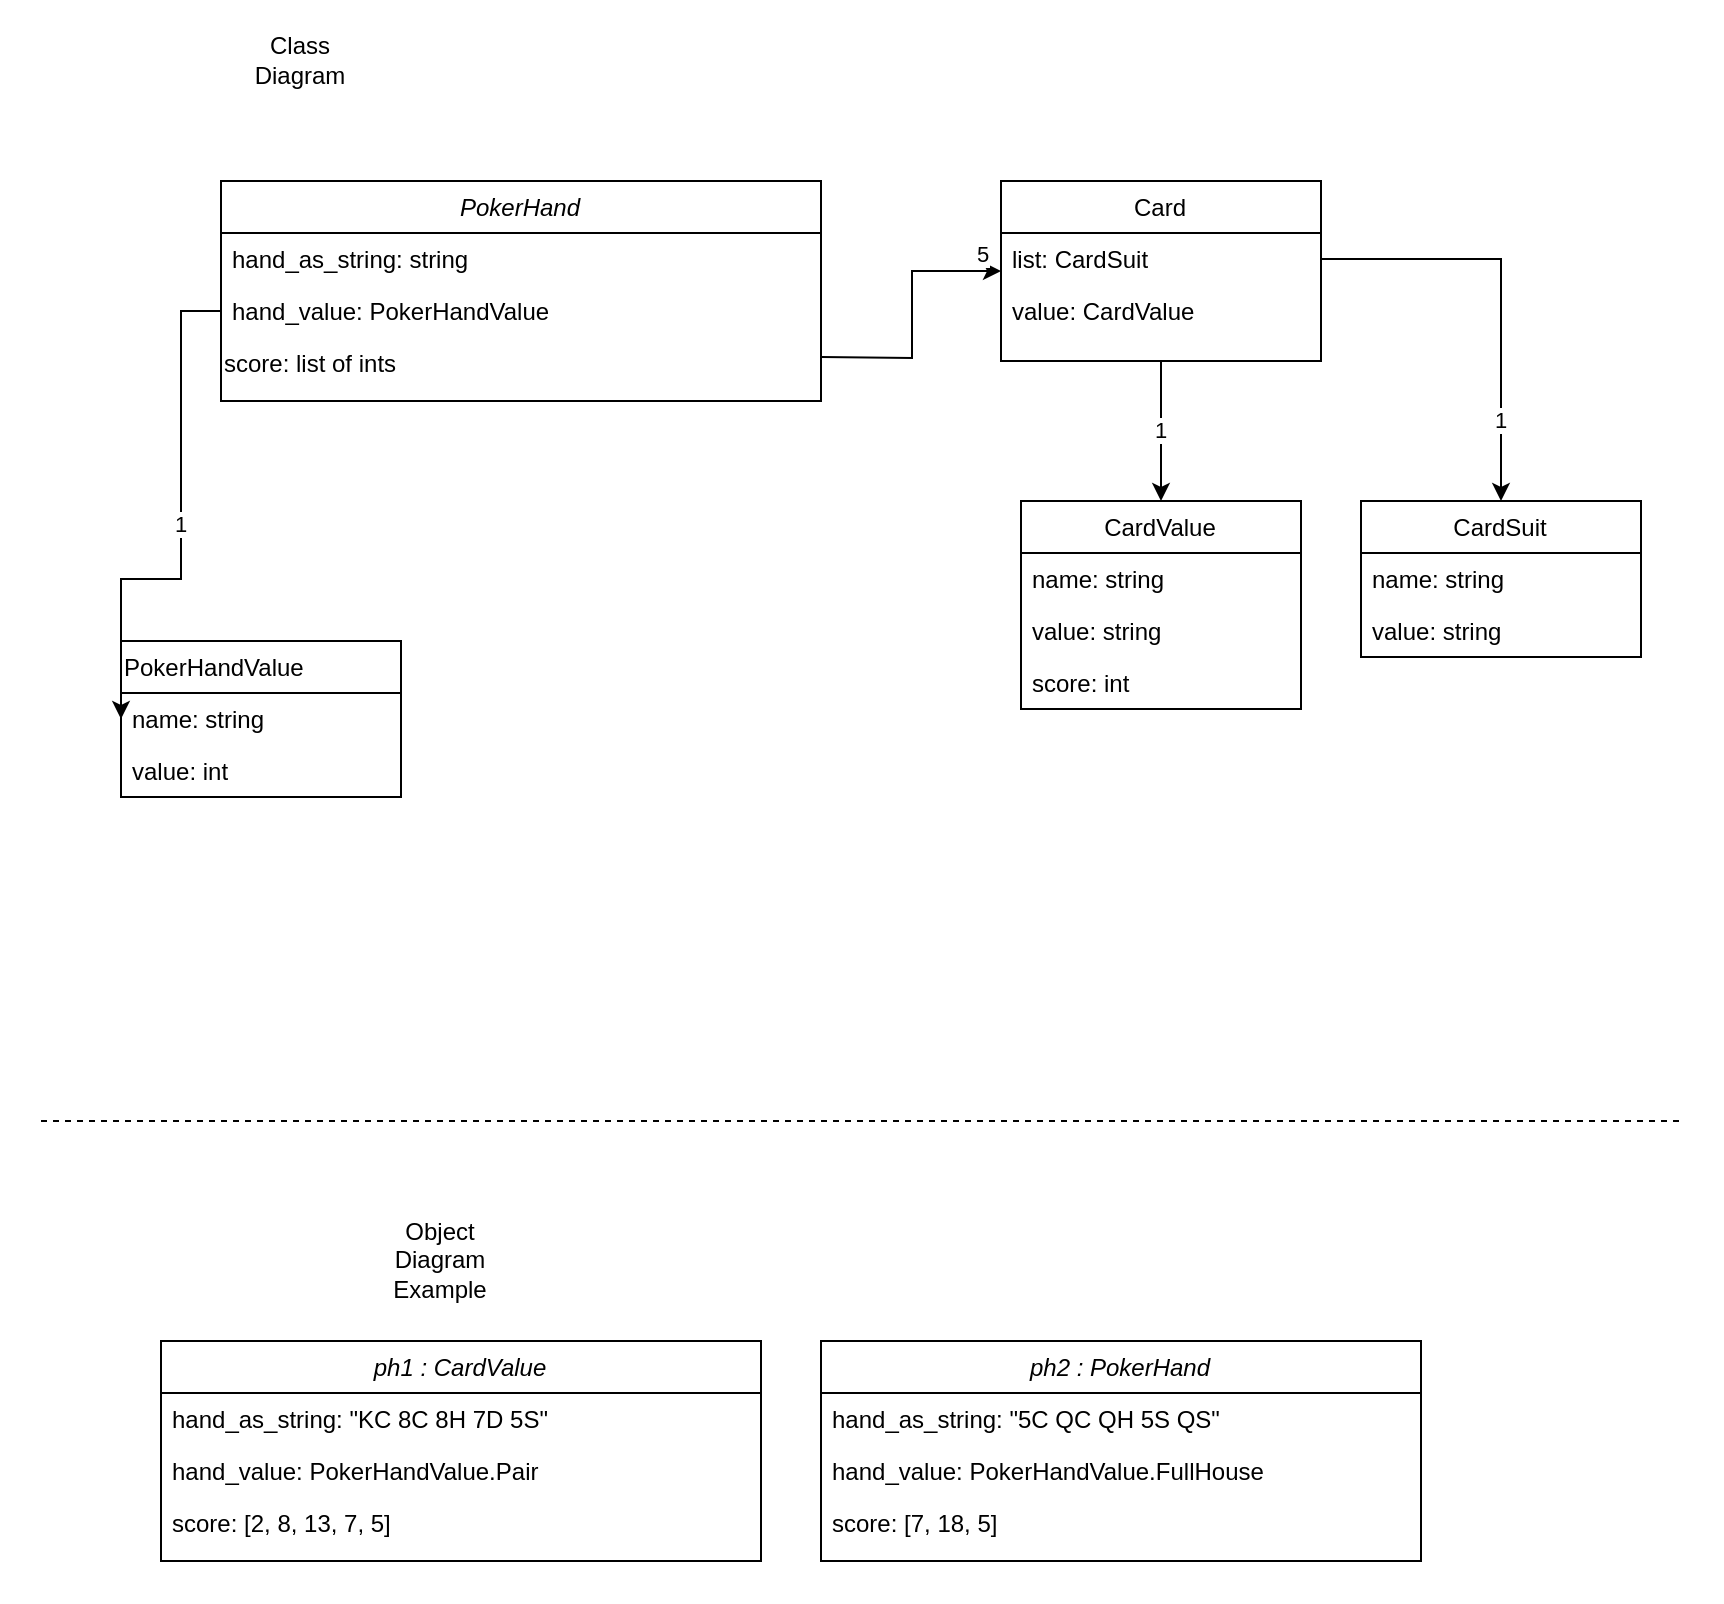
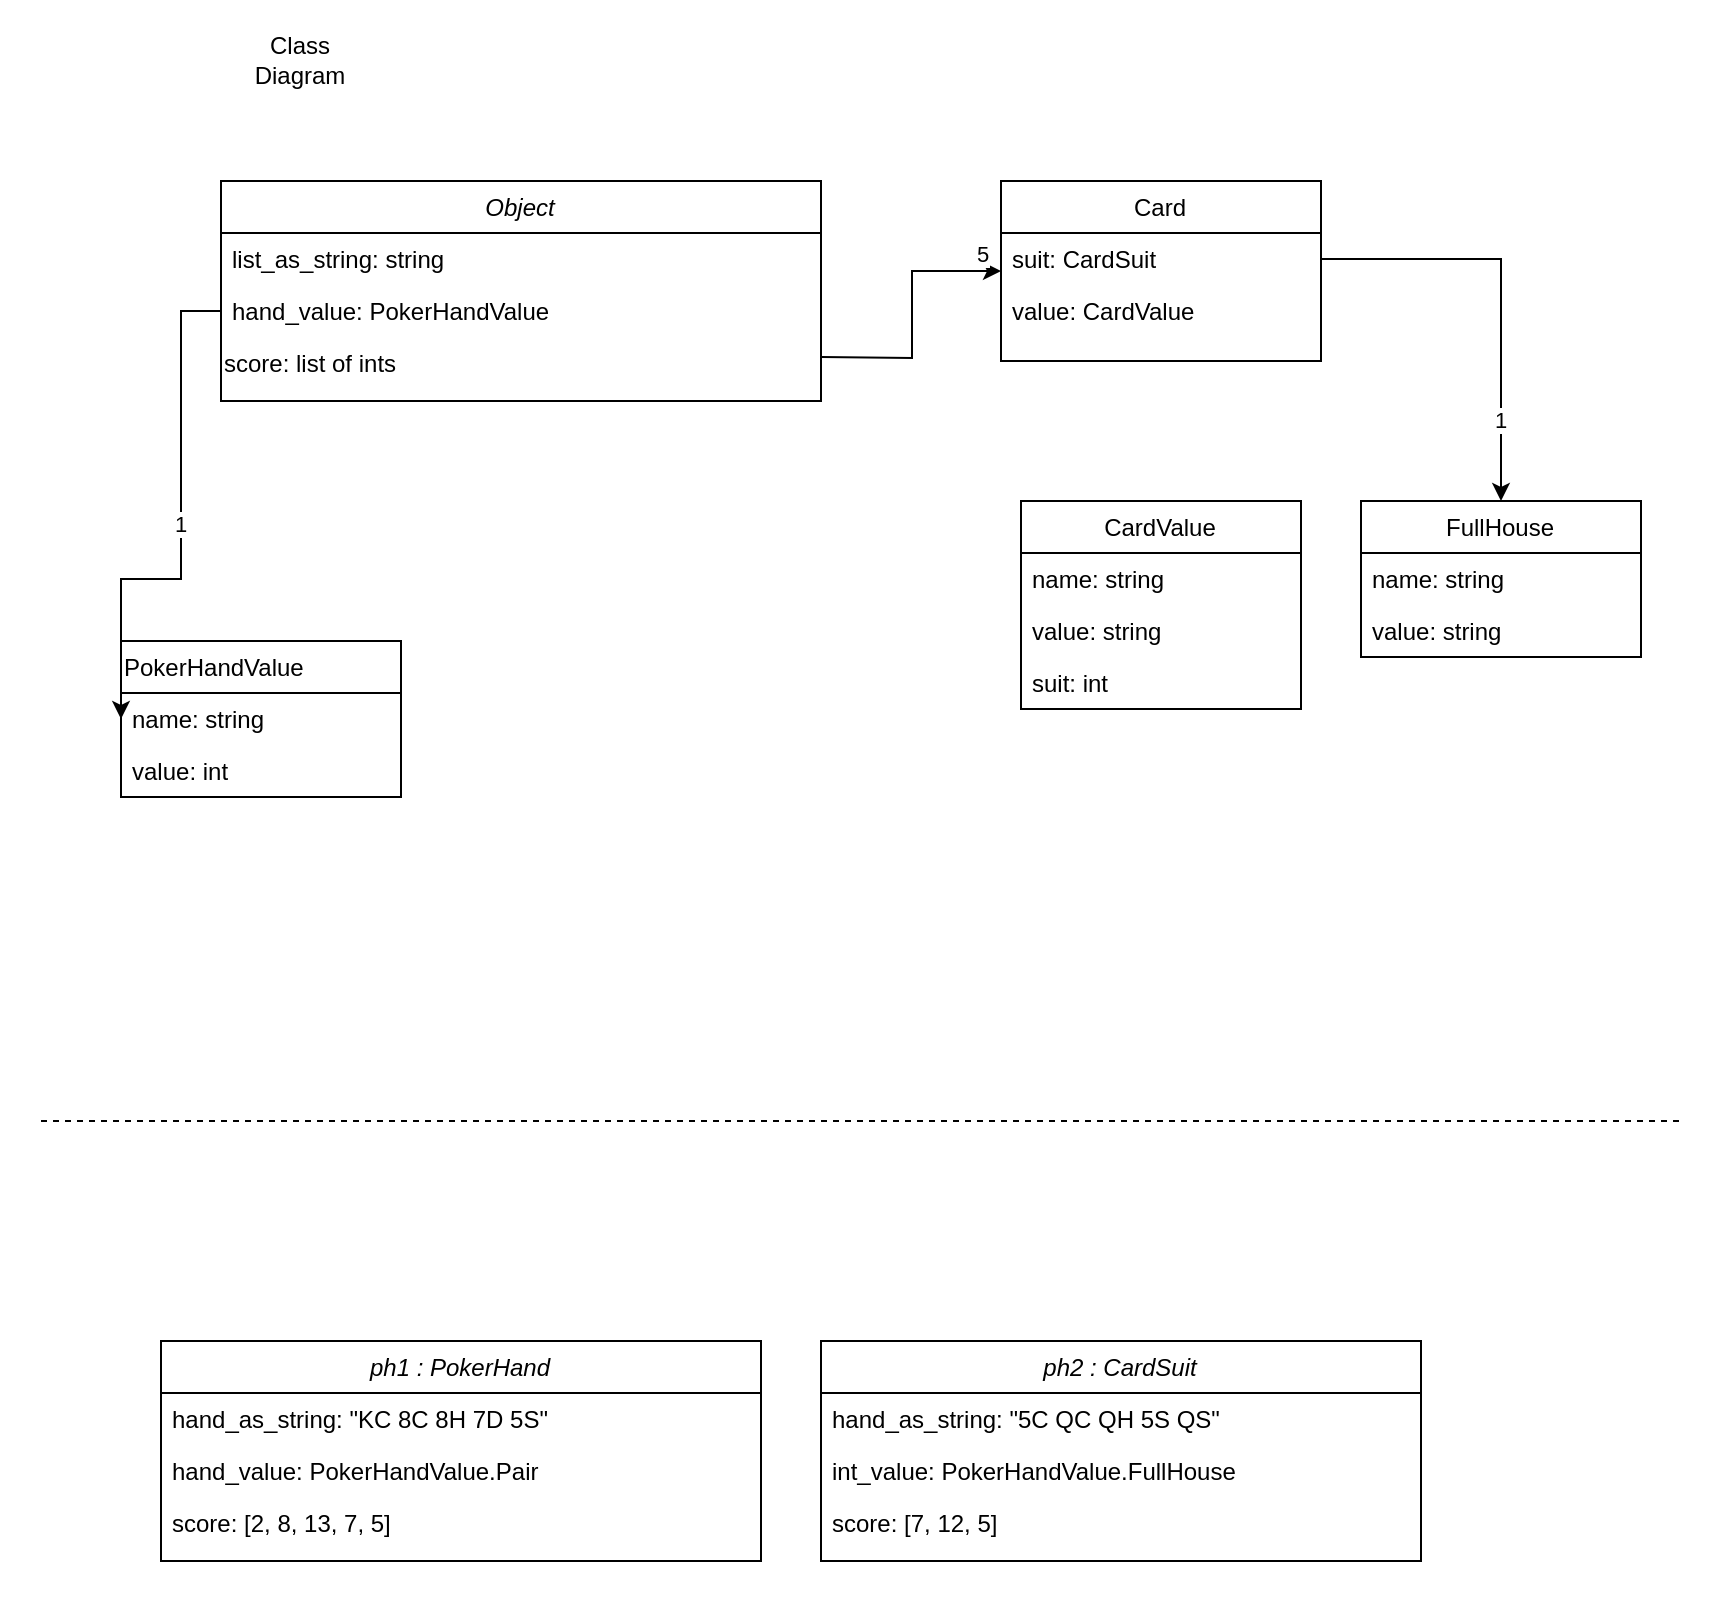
(520, 208) -> (520, 208)
(367, 260) -> (361, 260)
(1090, 260) -> (1094, 260)
(1161, 426) -> none
(1500, 528) -> (1500, 528)
(1090, 684) -> (1080, 684)
(441, 1261) -> none
(460, 1368) -> (460, 1368)
(1120, 1368) -> (1120, 1368)
(1052, 1472) -> (1042, 1472)
(928, 1524) -> (928, 1524)
